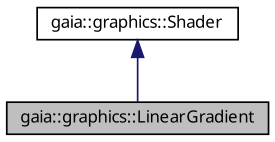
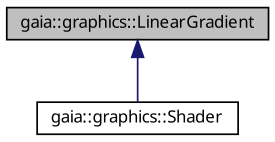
(138, 80) -> (138, 80)
